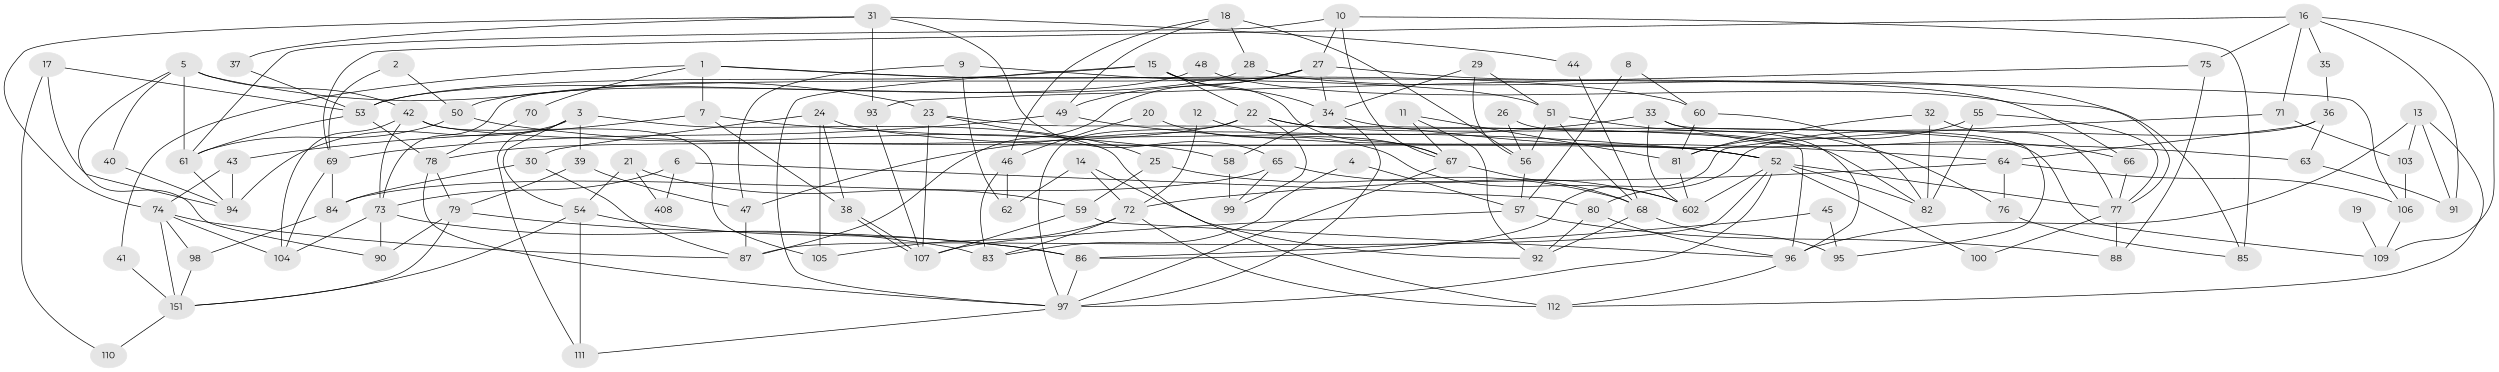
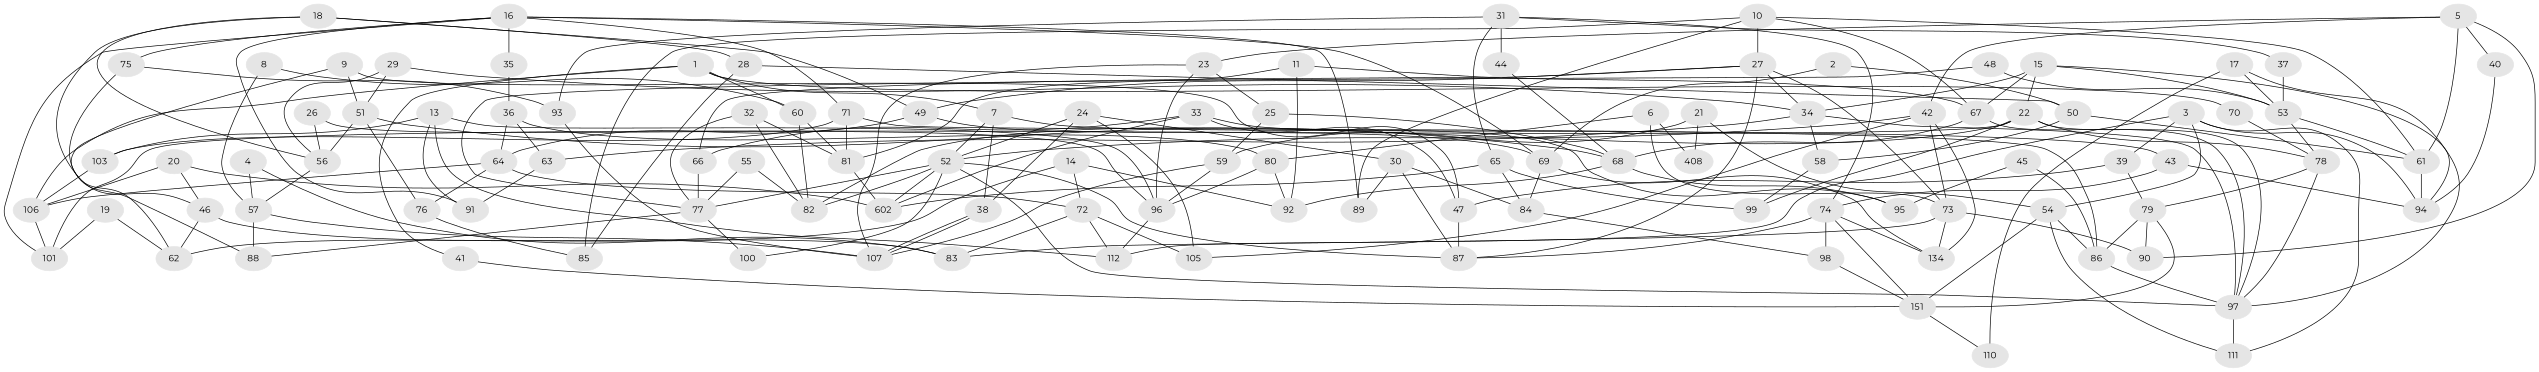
(1198, 113) -> none
(1828, 138) -> (846, 137)
none -> (125, 179)
none -> (1359, 210)
none -> (140, 234)
(282, 259) -> (1936, 259)
(2381, 259) -> (50, 259)
